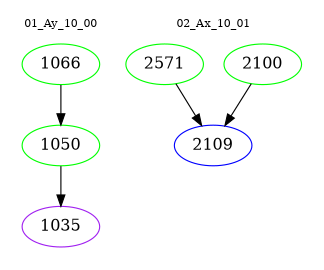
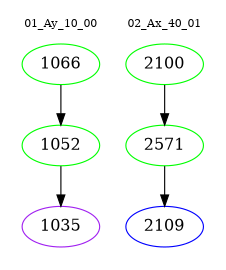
(214, 24) -> (165, 24)
(241, 100) -> (165, 99)
(61, 145) -> (61, 145)
